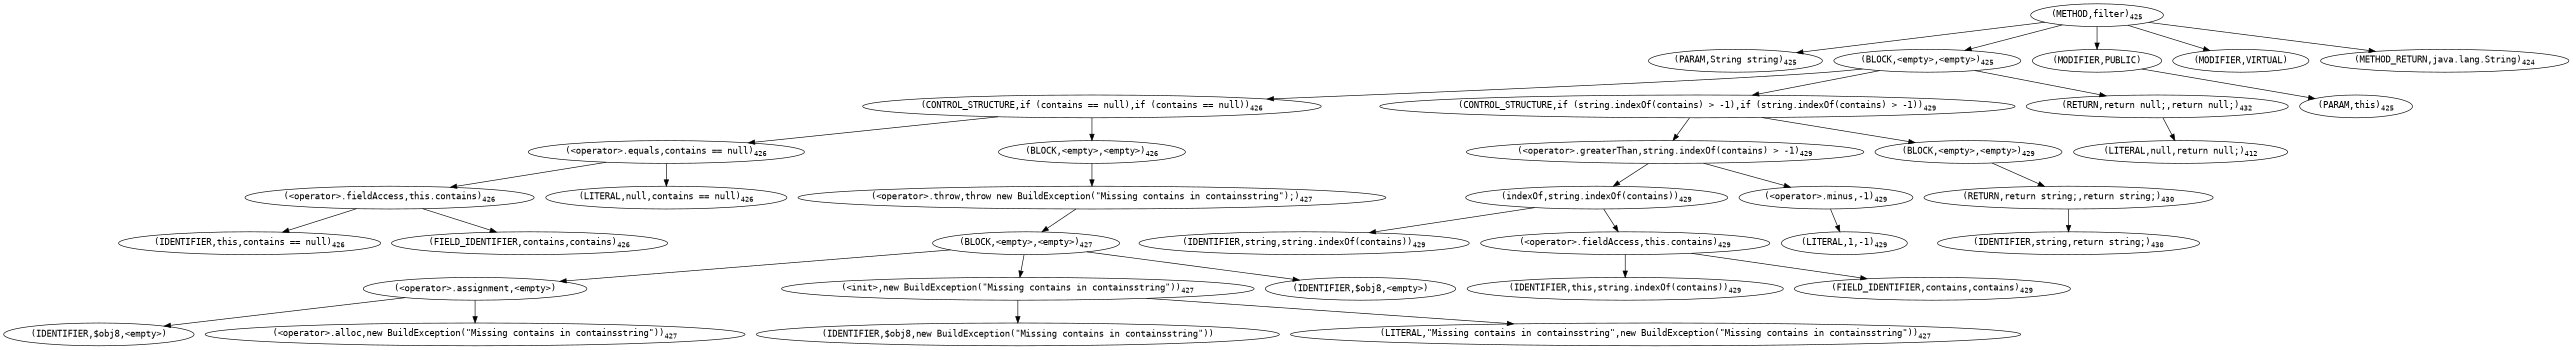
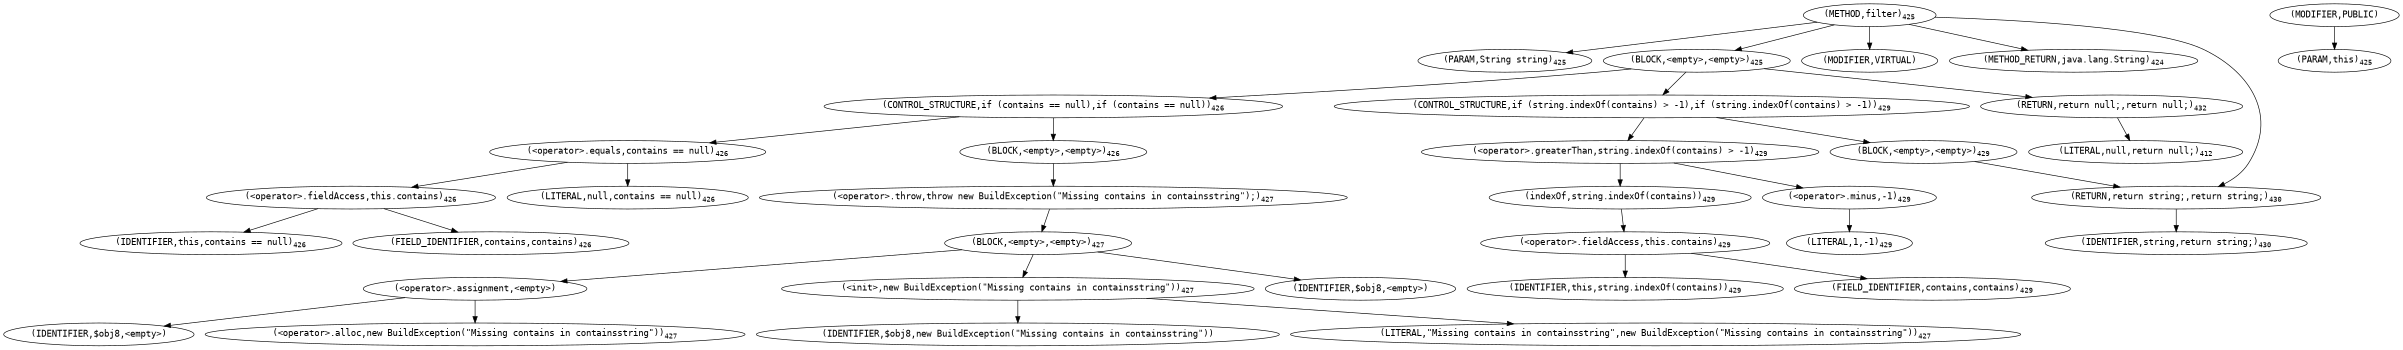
(2097, 35) -> (2156, 36)
(1304, 243) -> none
